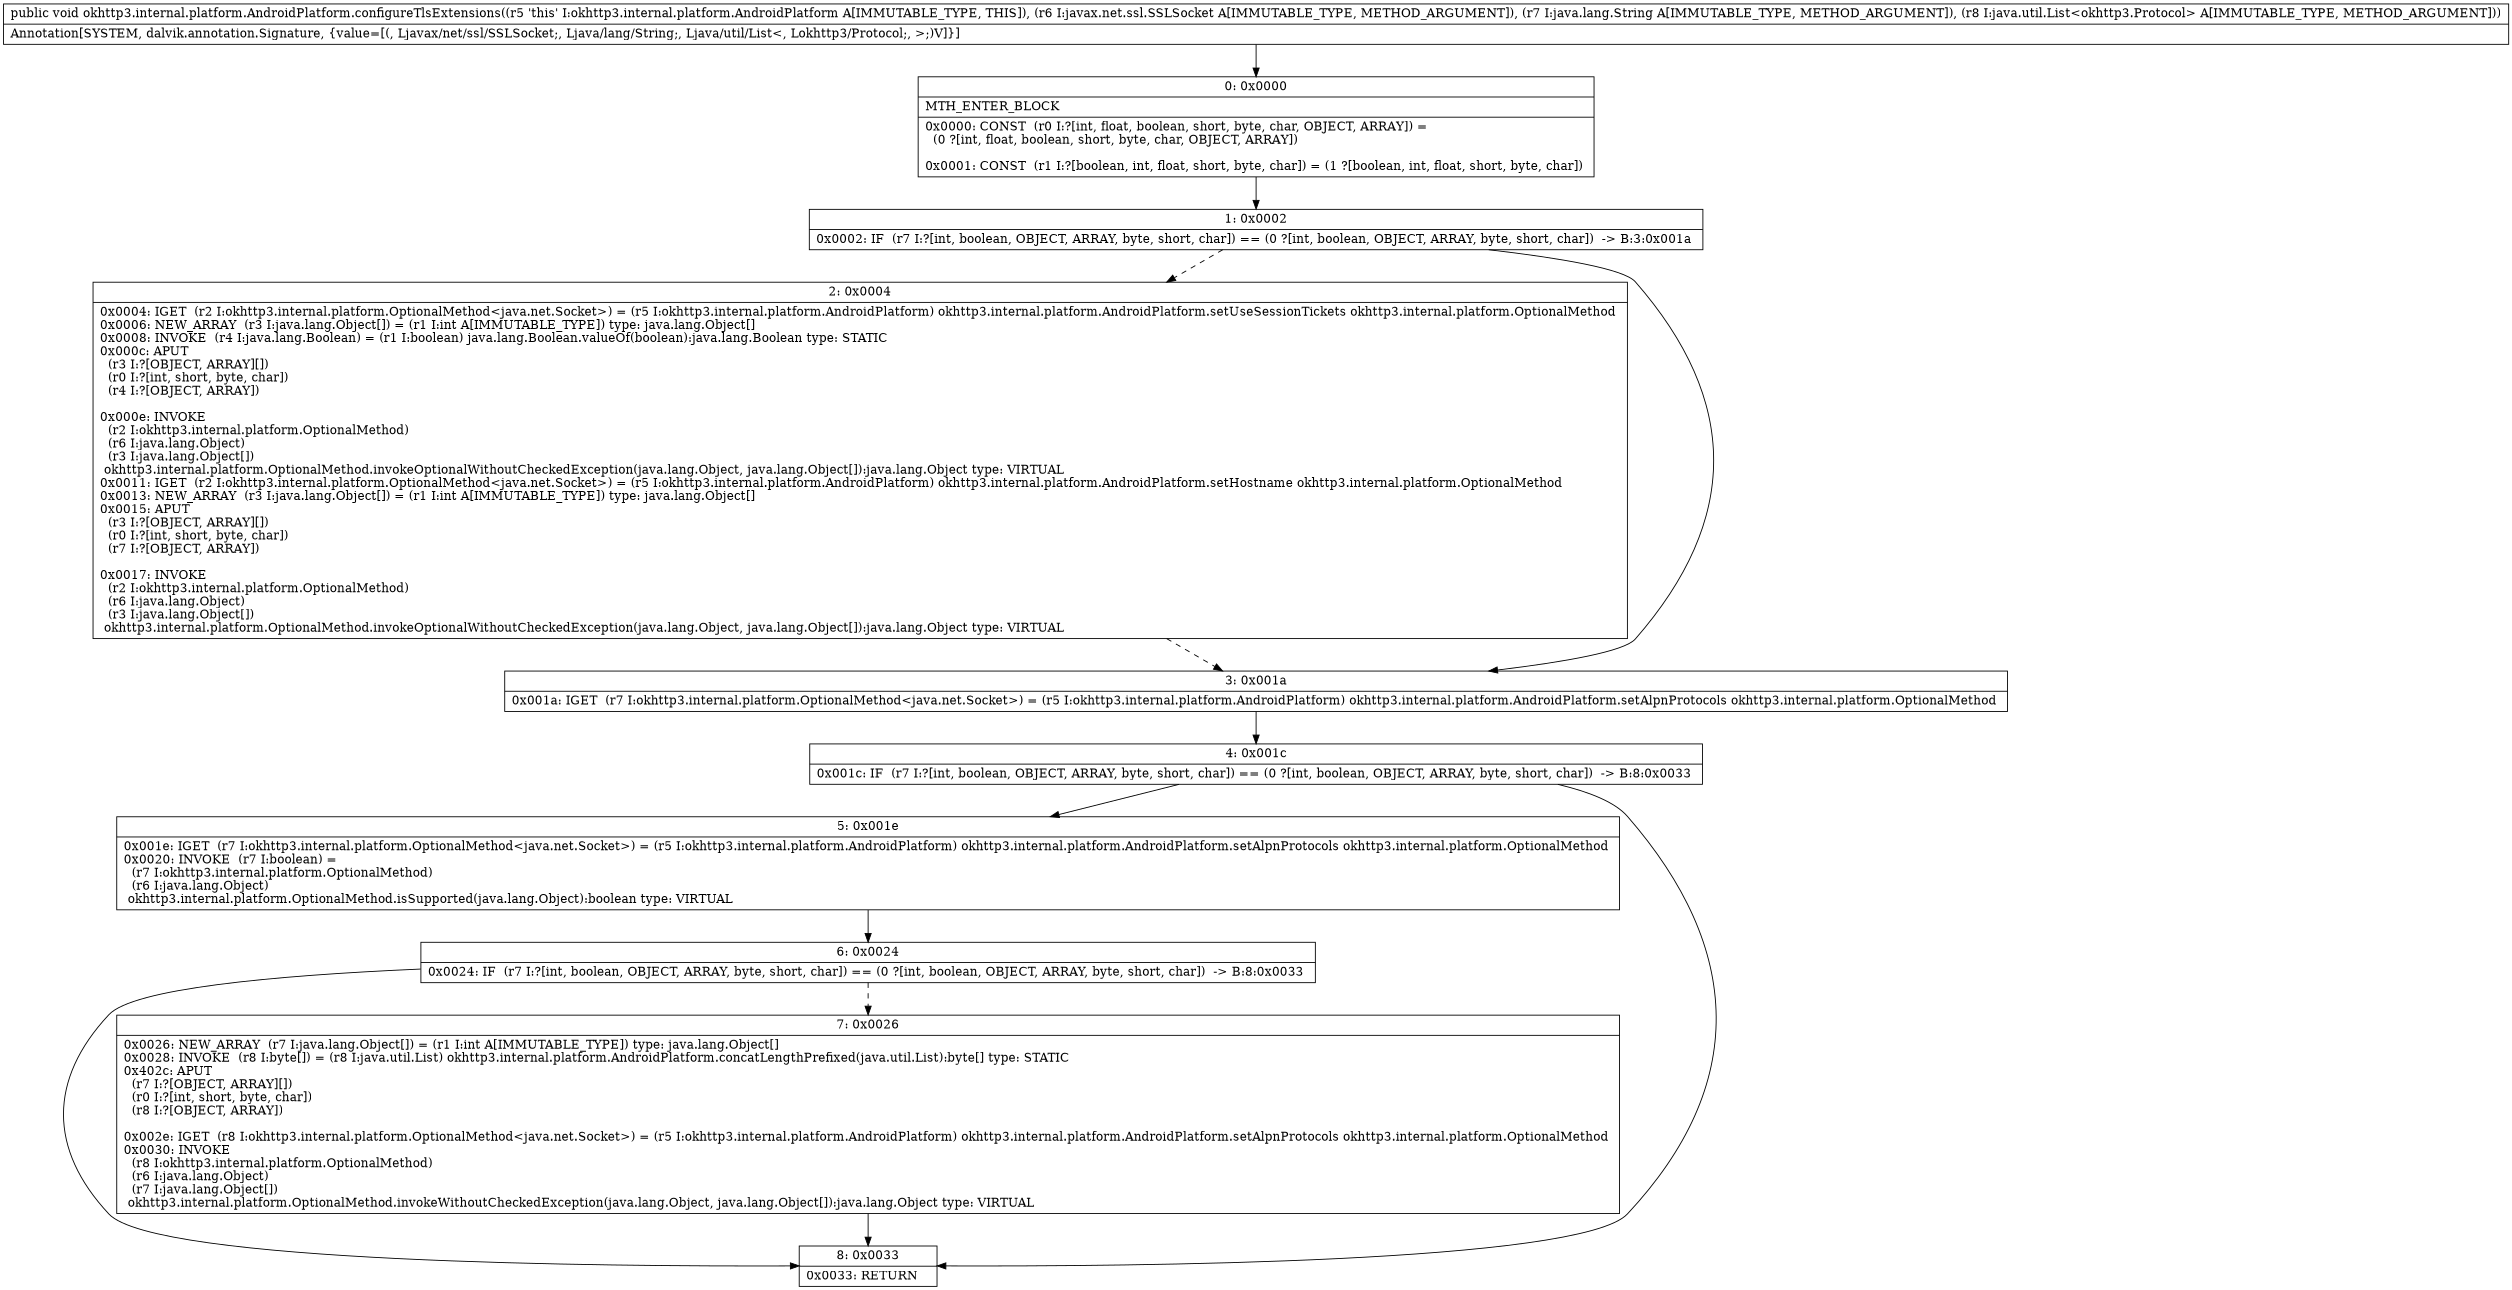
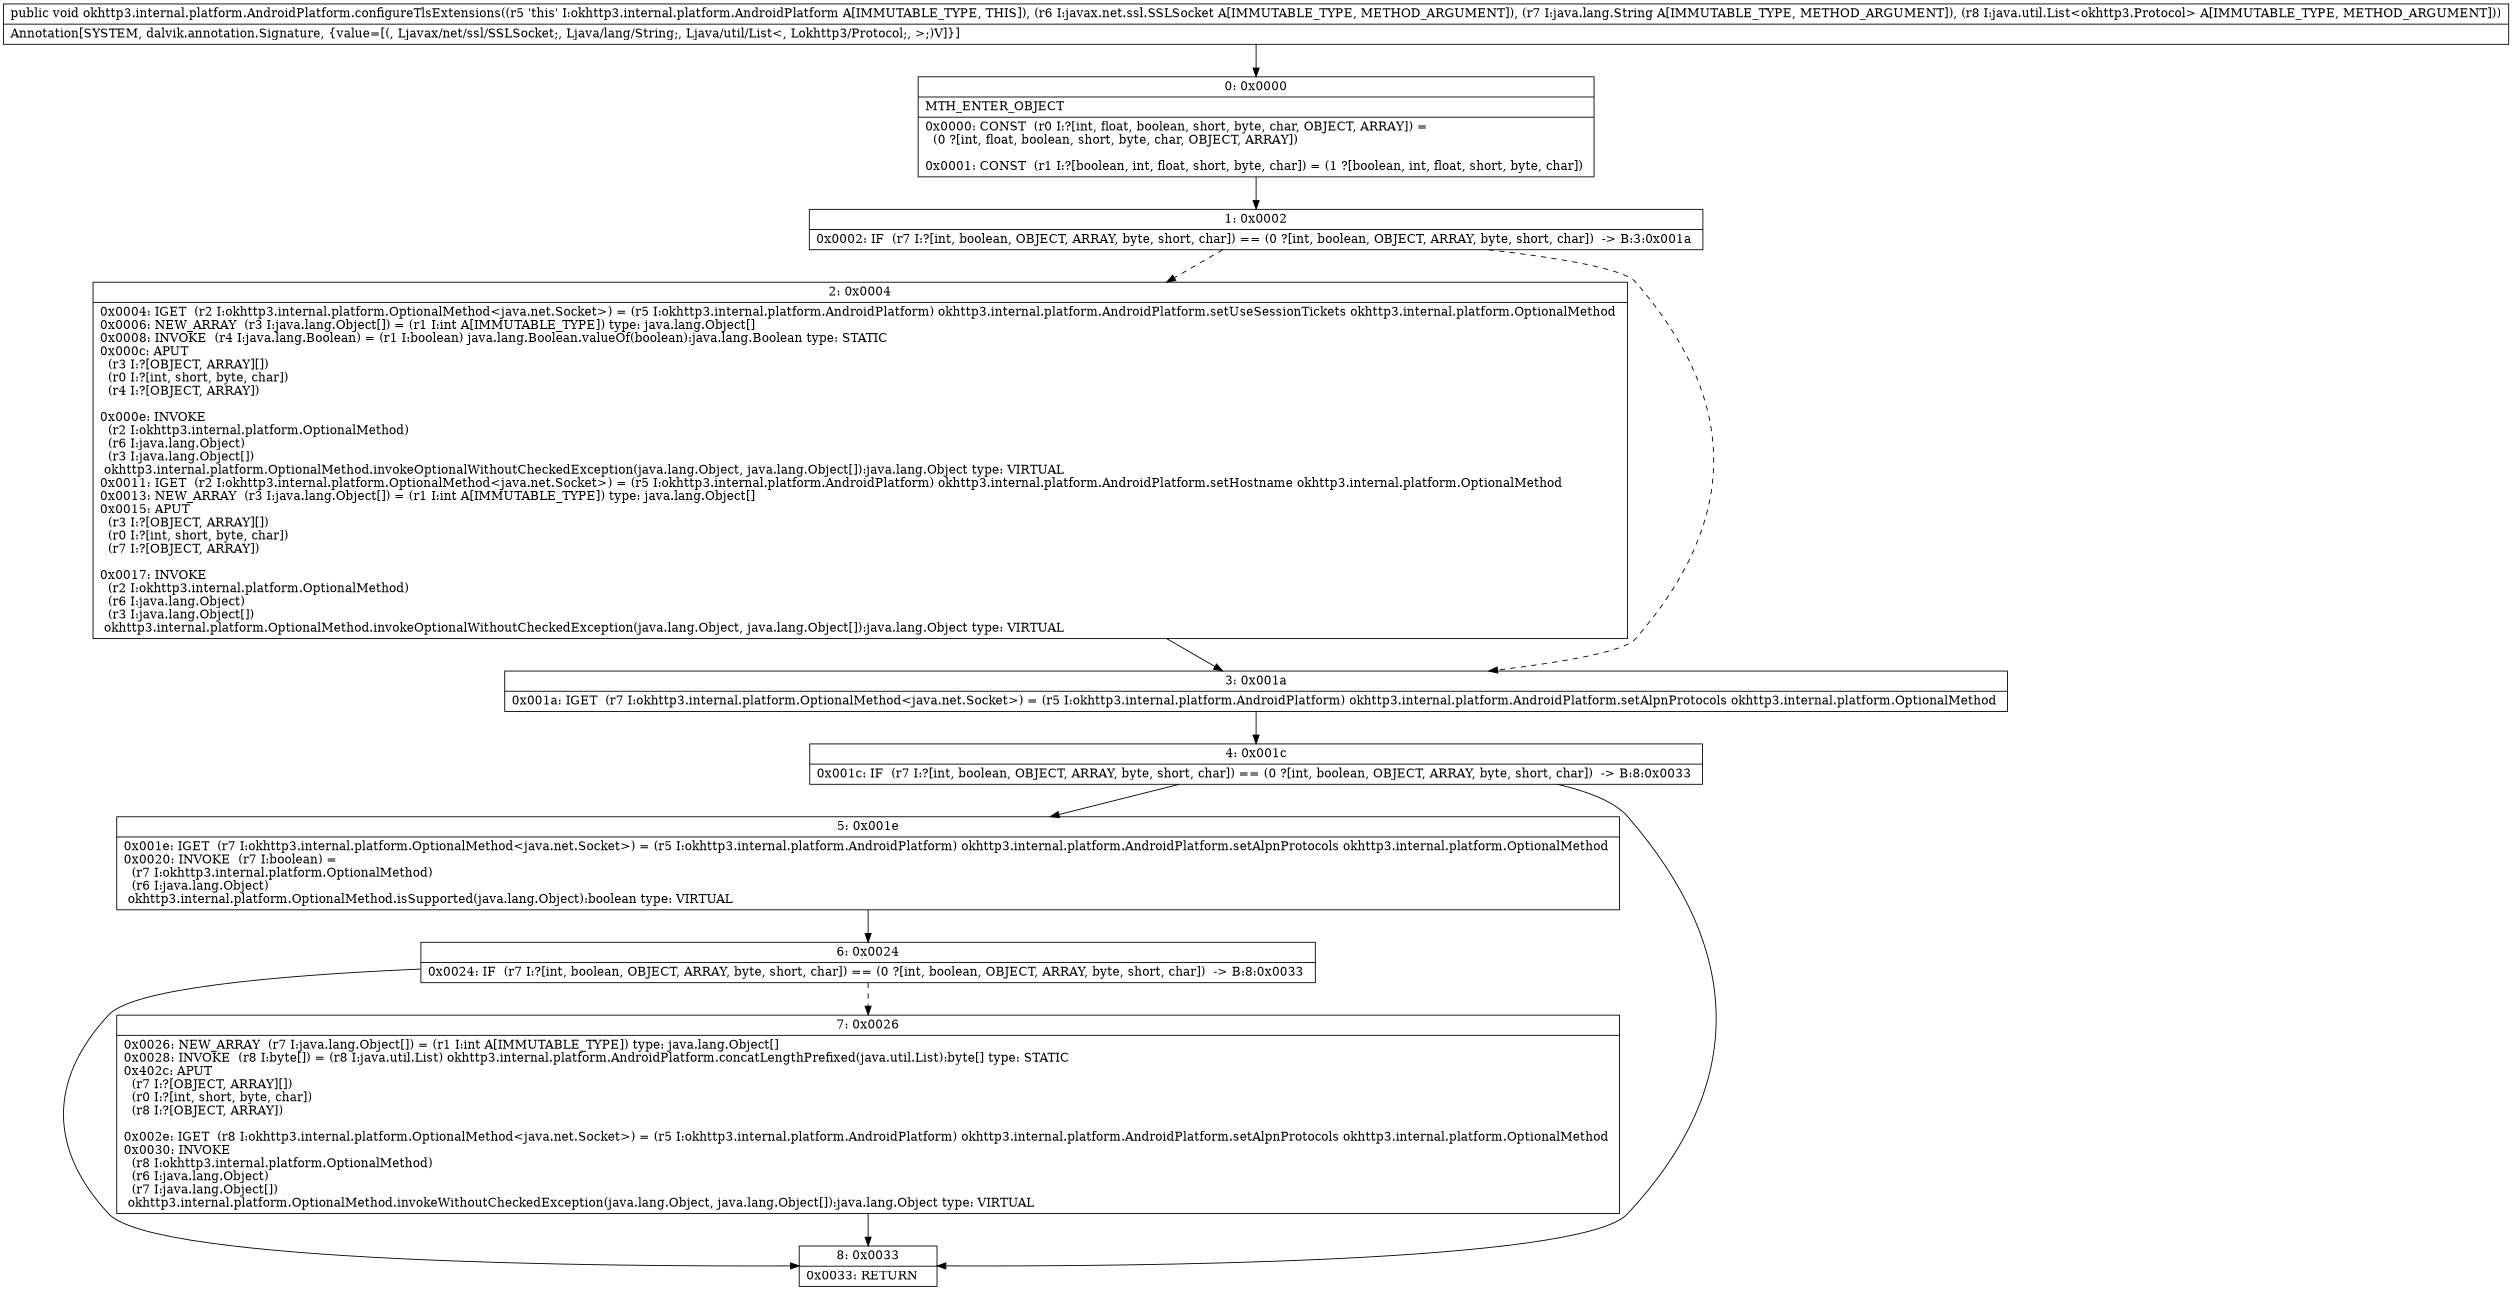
(993, 107) -> (995, 107)
(1713, 456) -> (1713, 456)
(1191, 653) -> (1191, 653)
